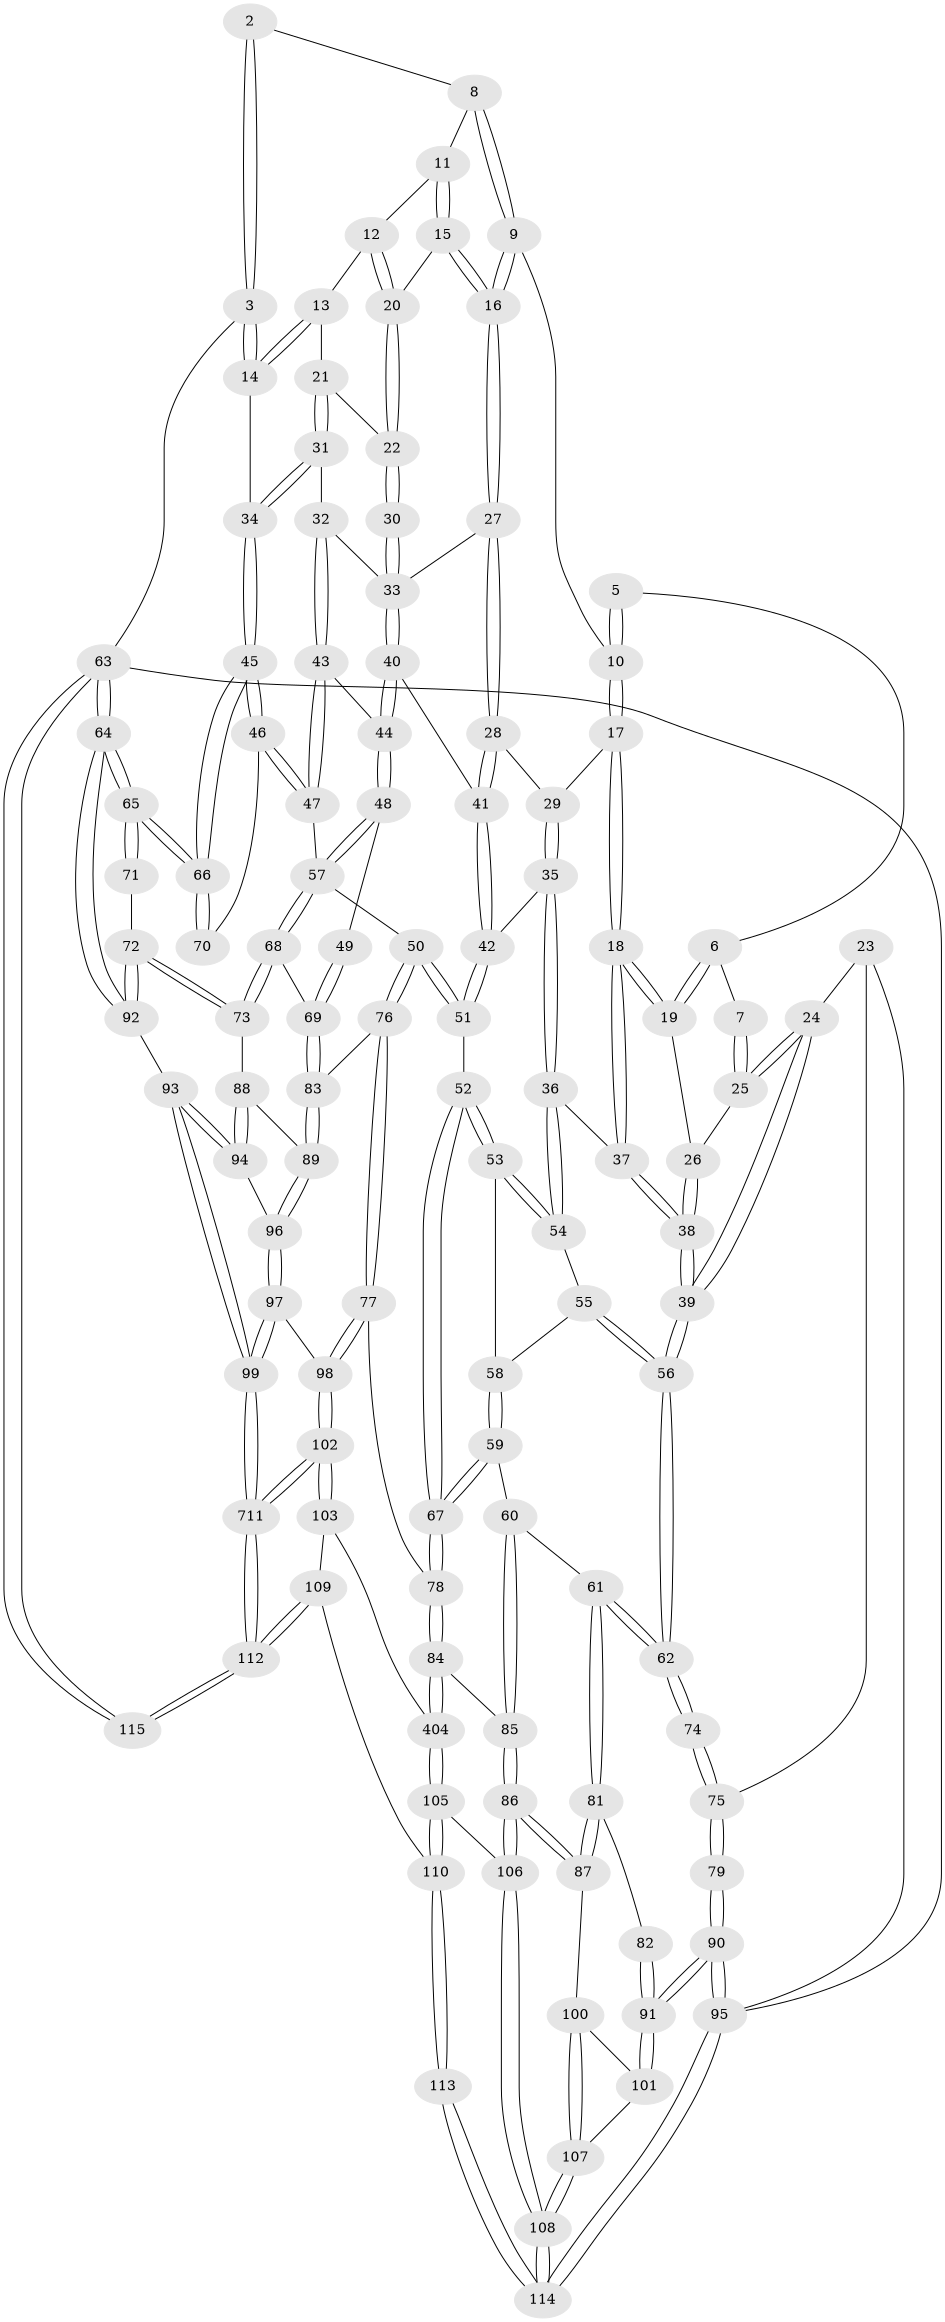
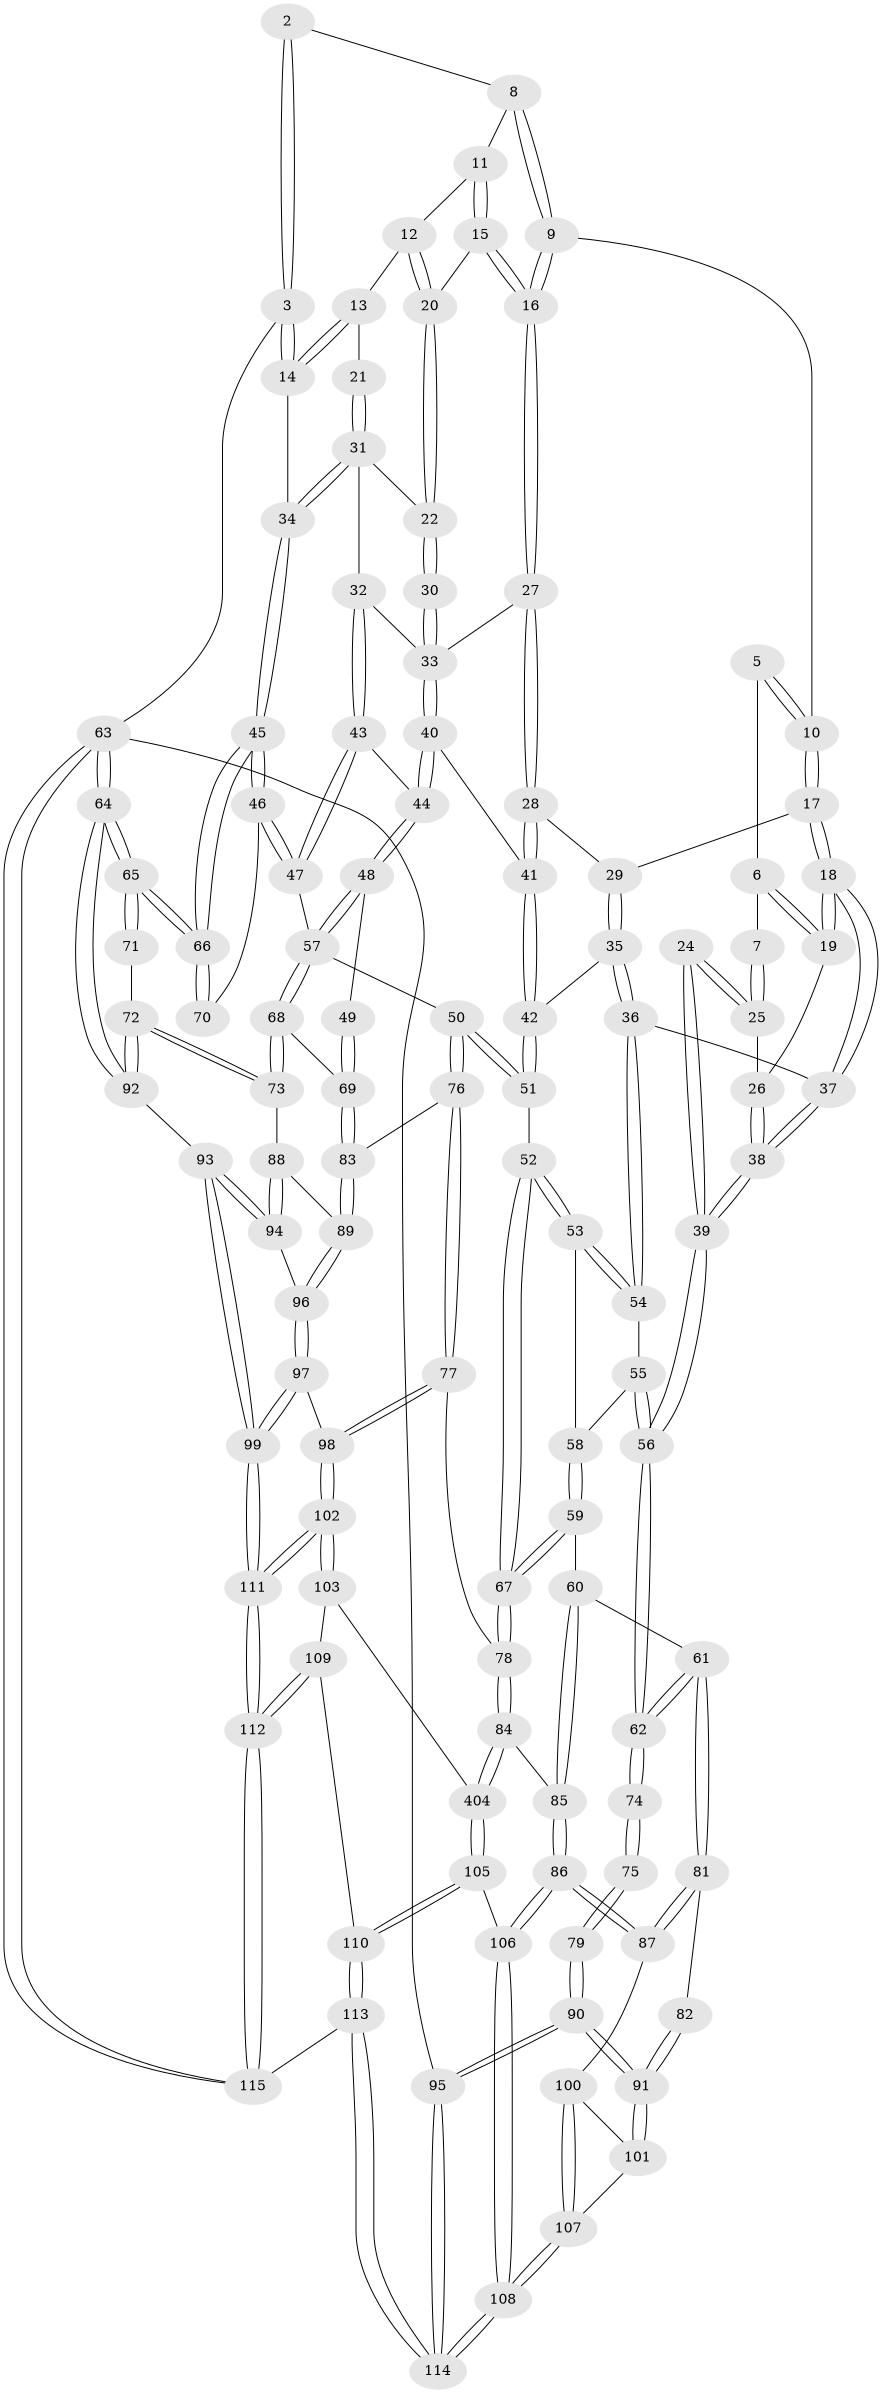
(357, 413) -> (394, 484)
(866, 947) -> none
(251, 1517) -> (253, 1588)
none -> (305, 2051)
